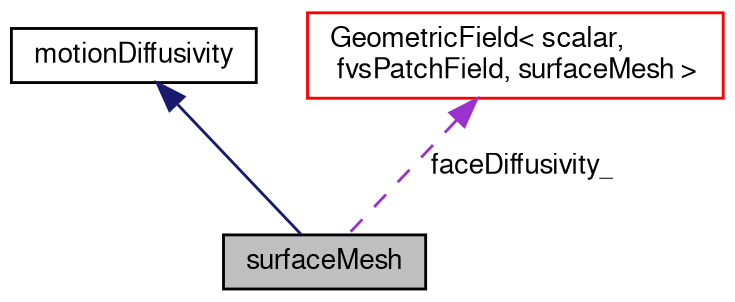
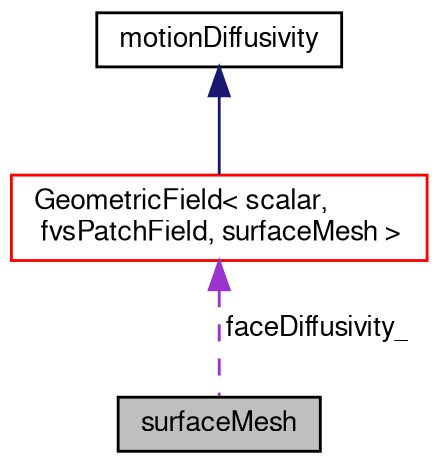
(239, 169) -> (219, 135)
